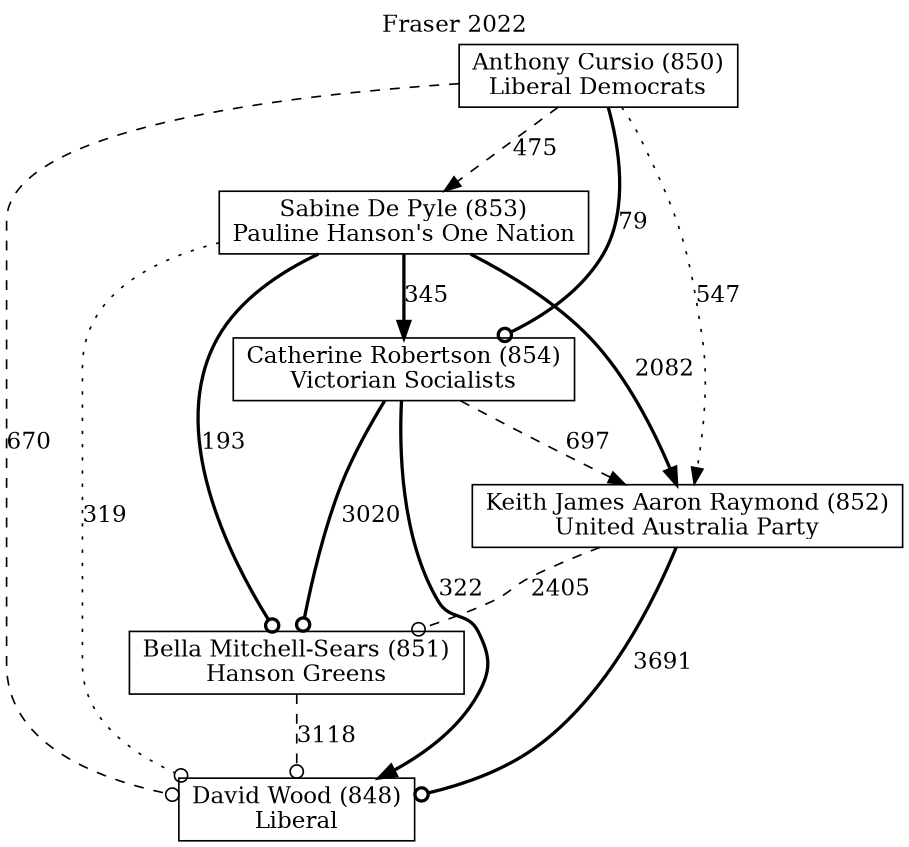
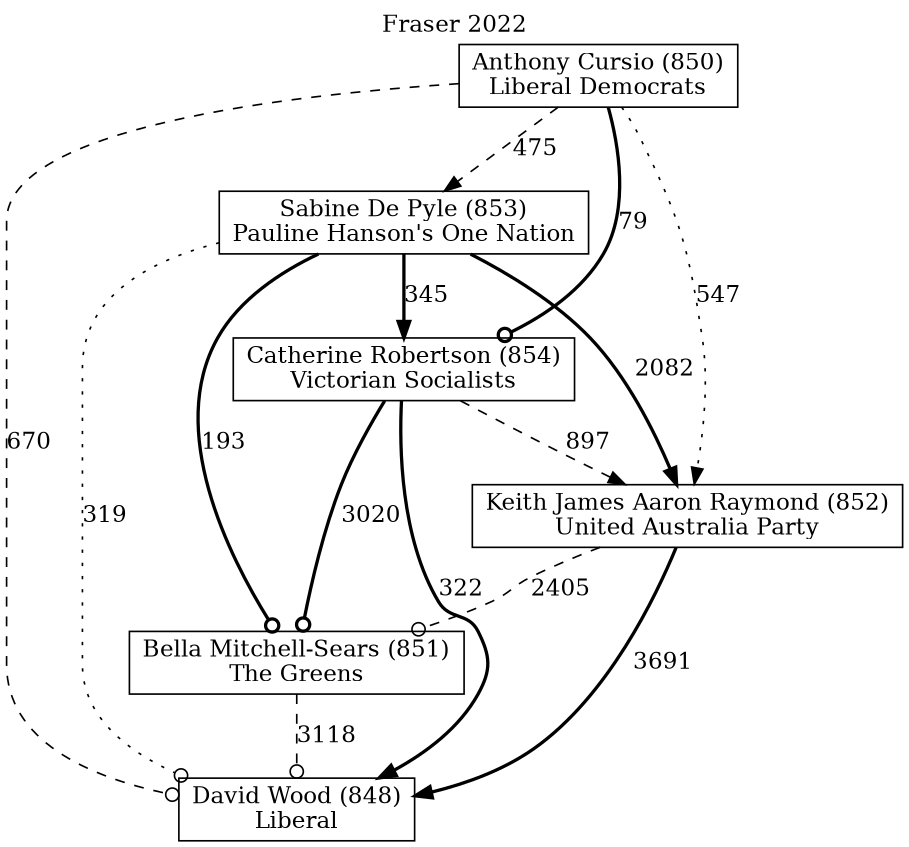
(589, 443) -> (589, 443)
(297, 663) -> (297, 663)
(583, 704) -> (584, 702)
